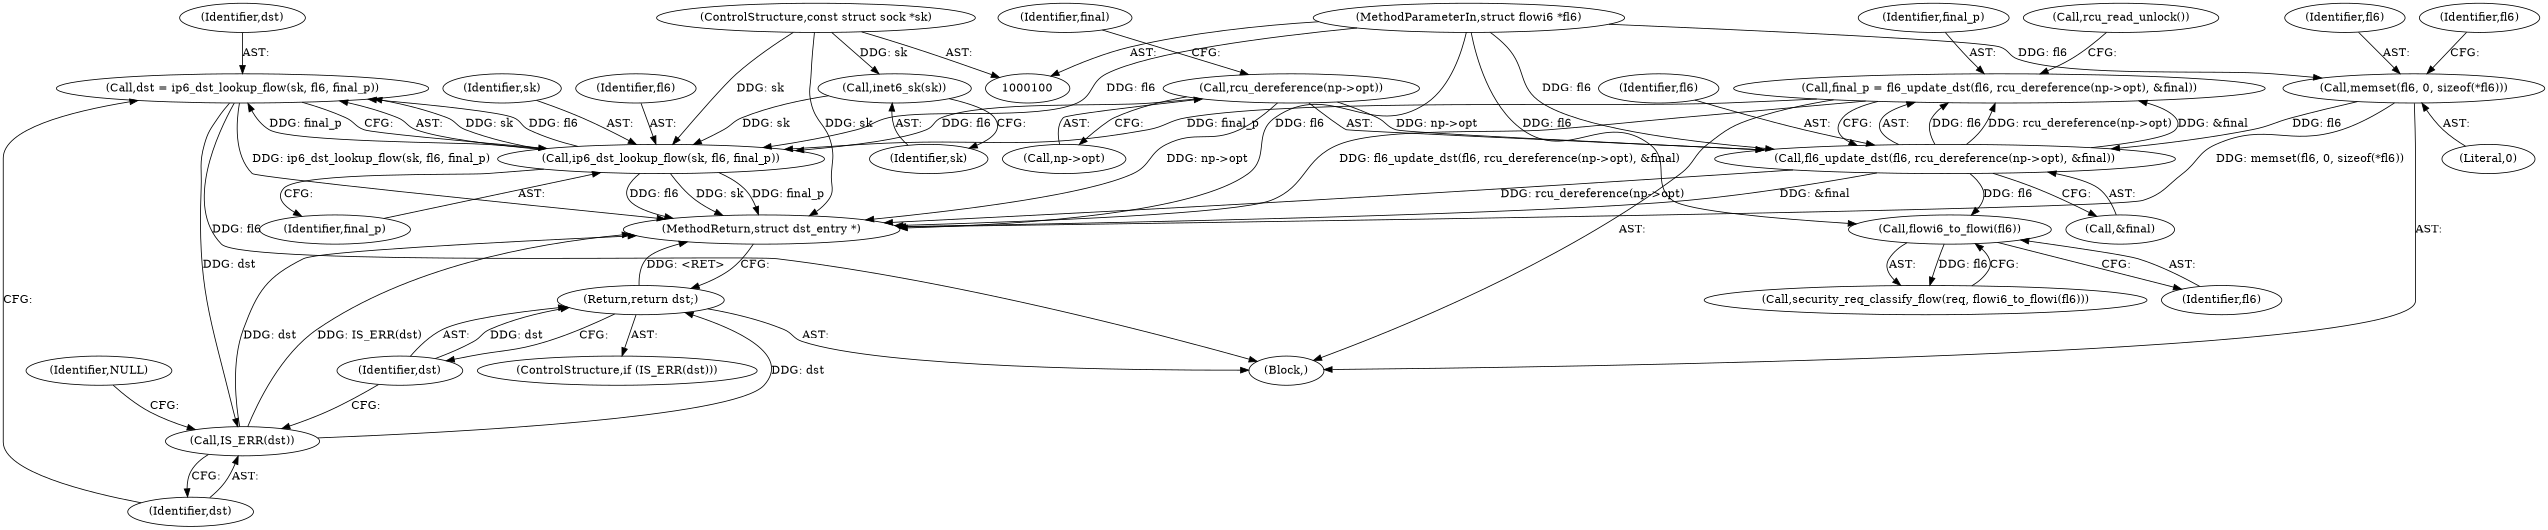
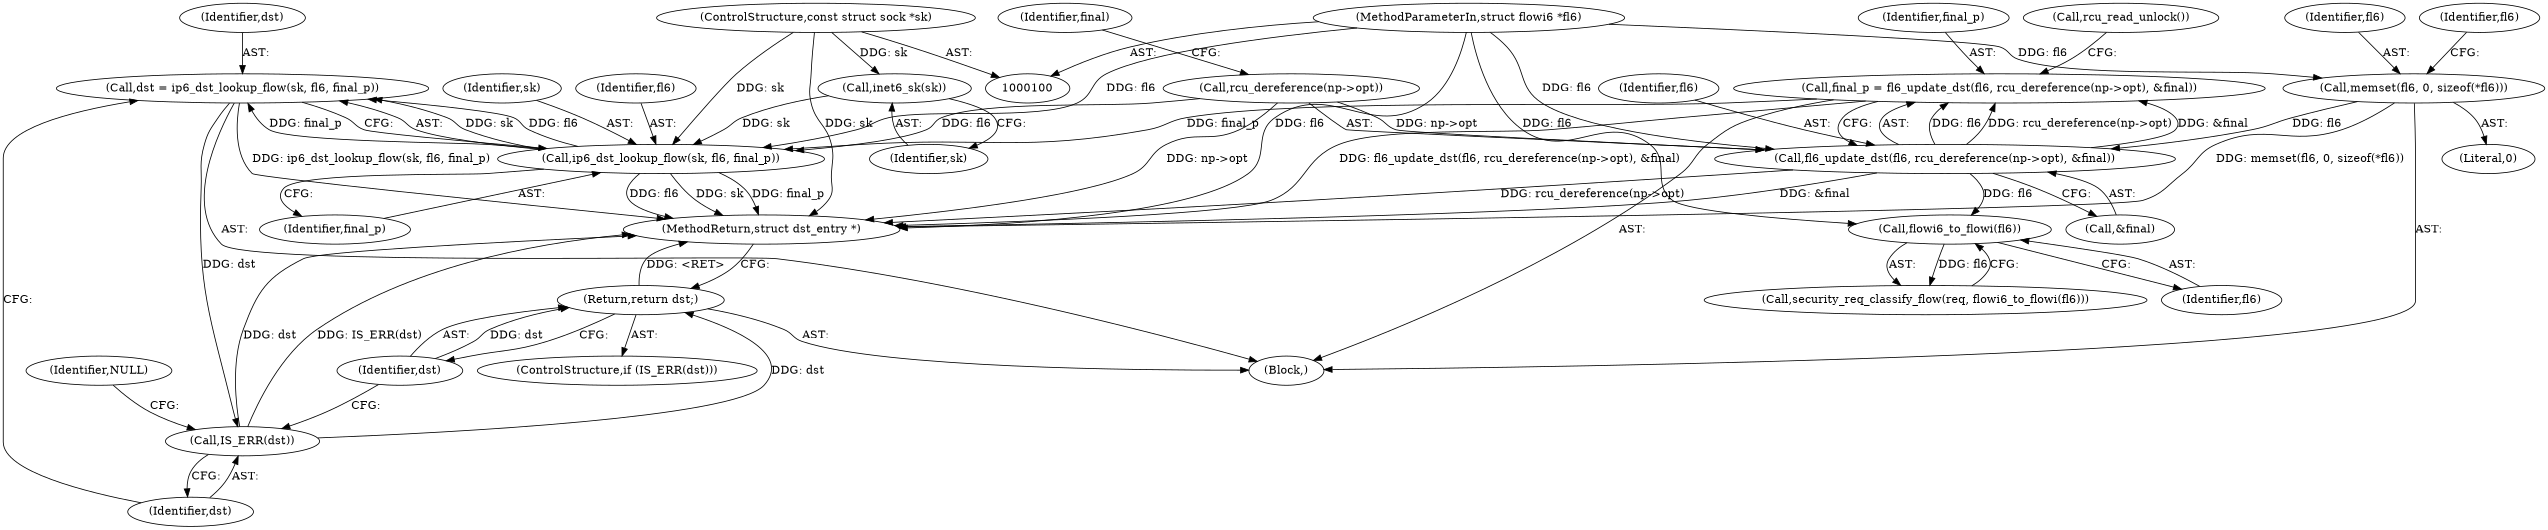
(2444, 130) -> (2473, 116)
(1064, 159) -> none
(237, 230) -> (237, 230)
